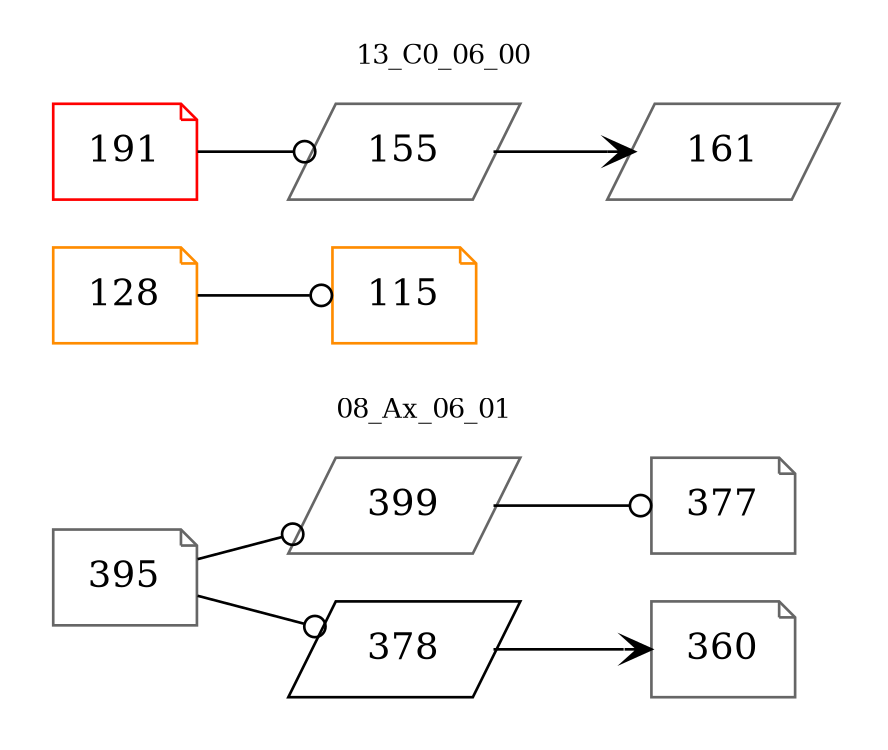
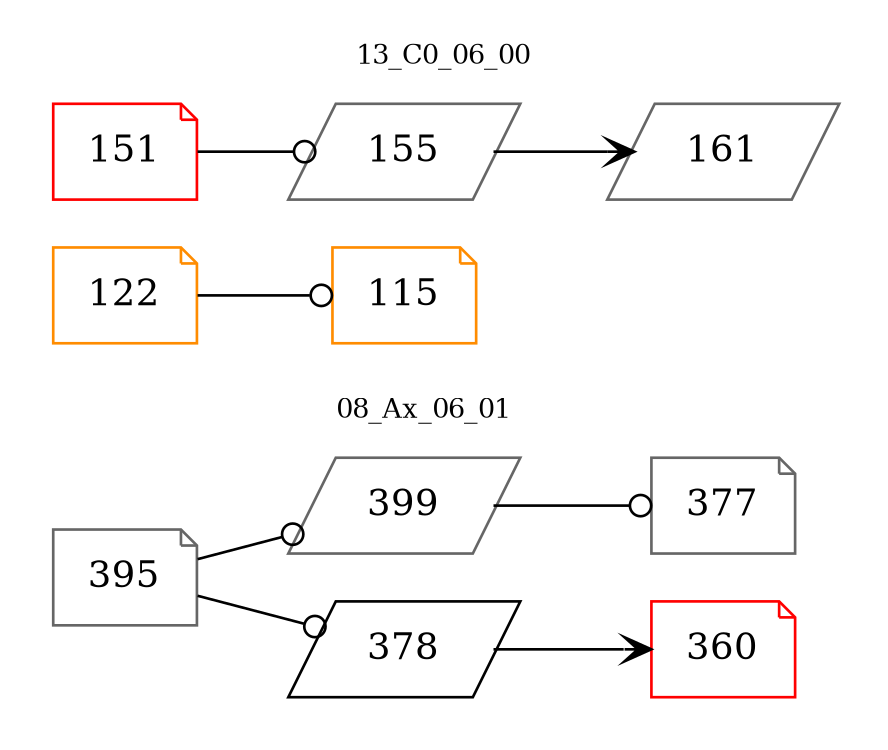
(125, 152) -> (125, 152)
(125, 295) -> (125, 295)
(723, 649) -> (723, 649)
